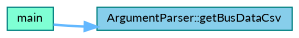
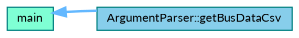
(69, 26) -> (81, 11)
